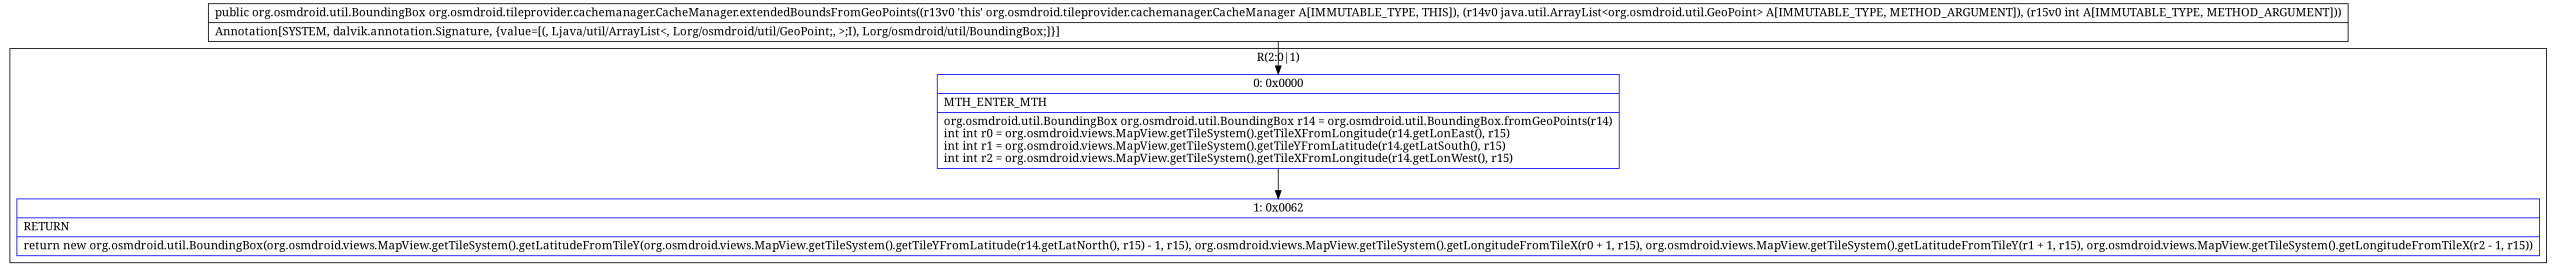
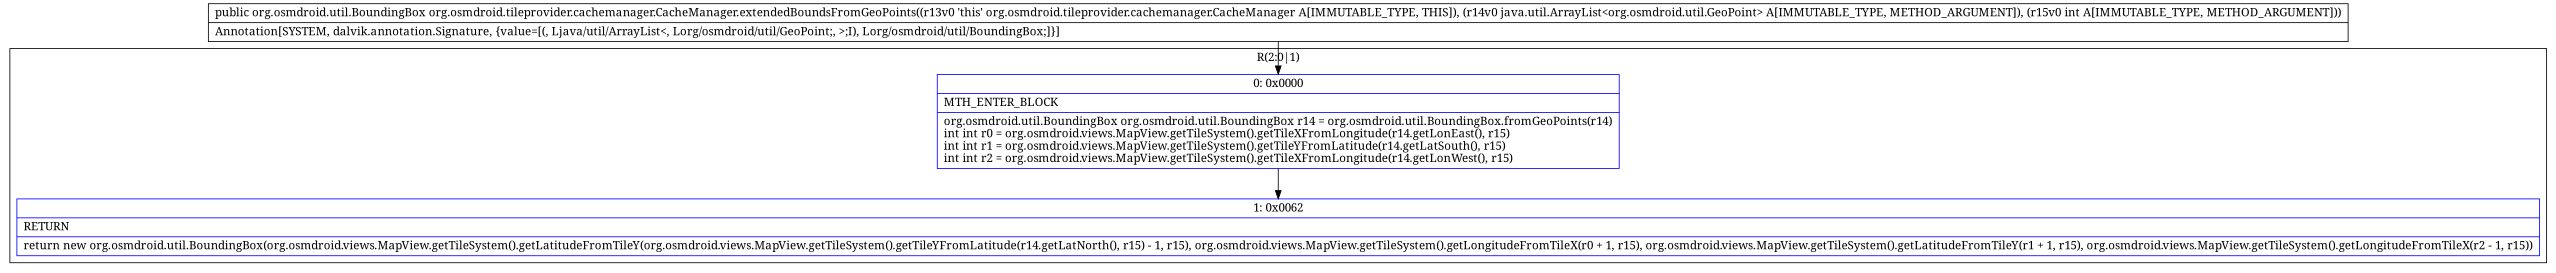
(996, 103) -> (1001, 103)
